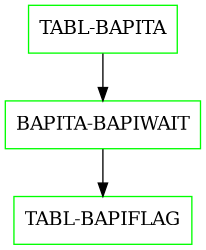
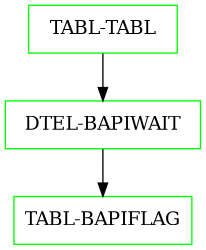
(103, 29) -> (103, 29)
(103, 125) -> (103, 125)
